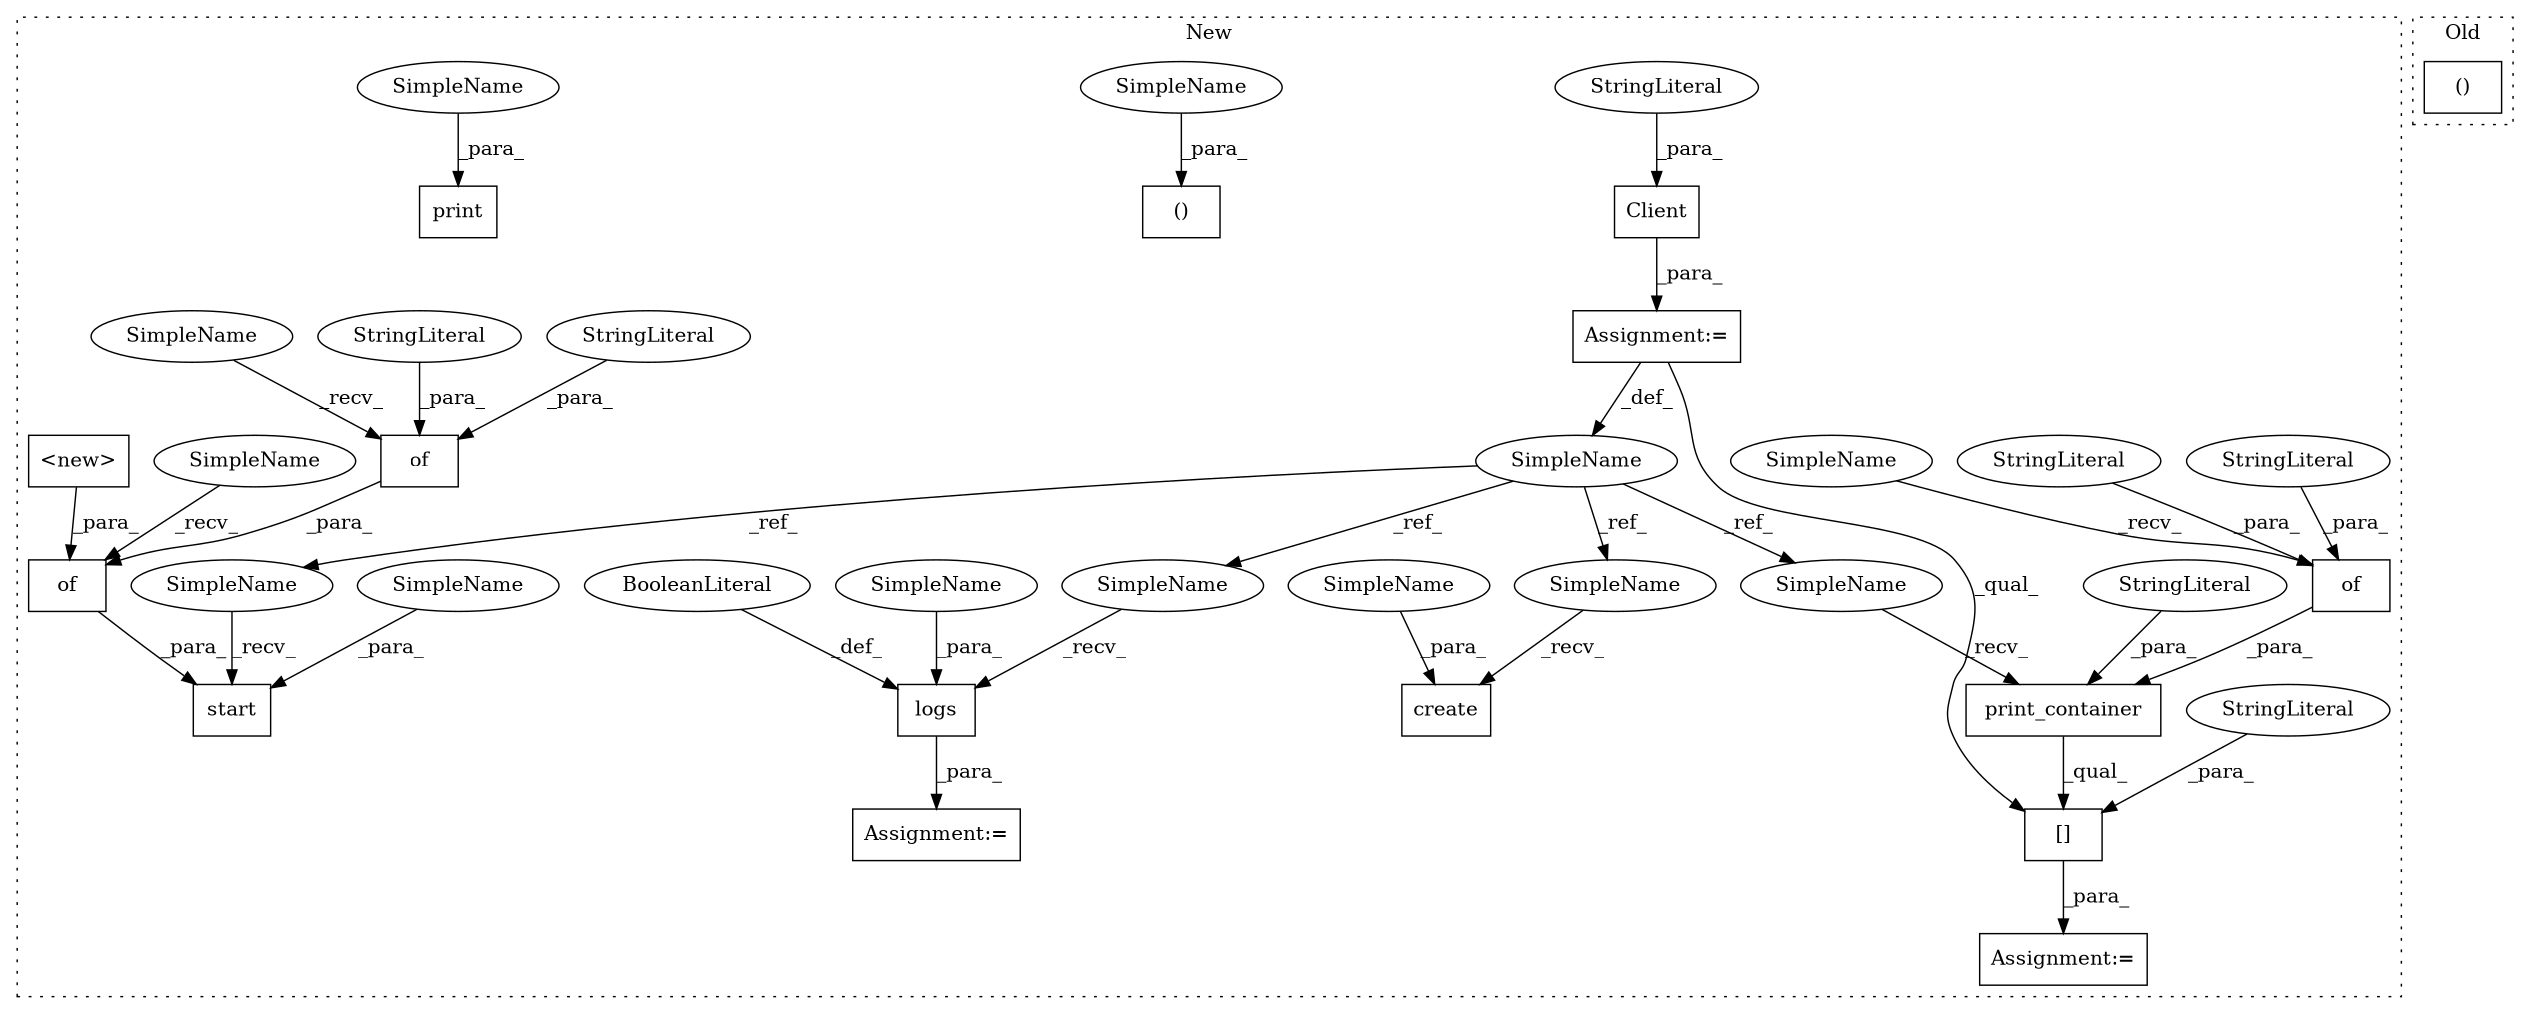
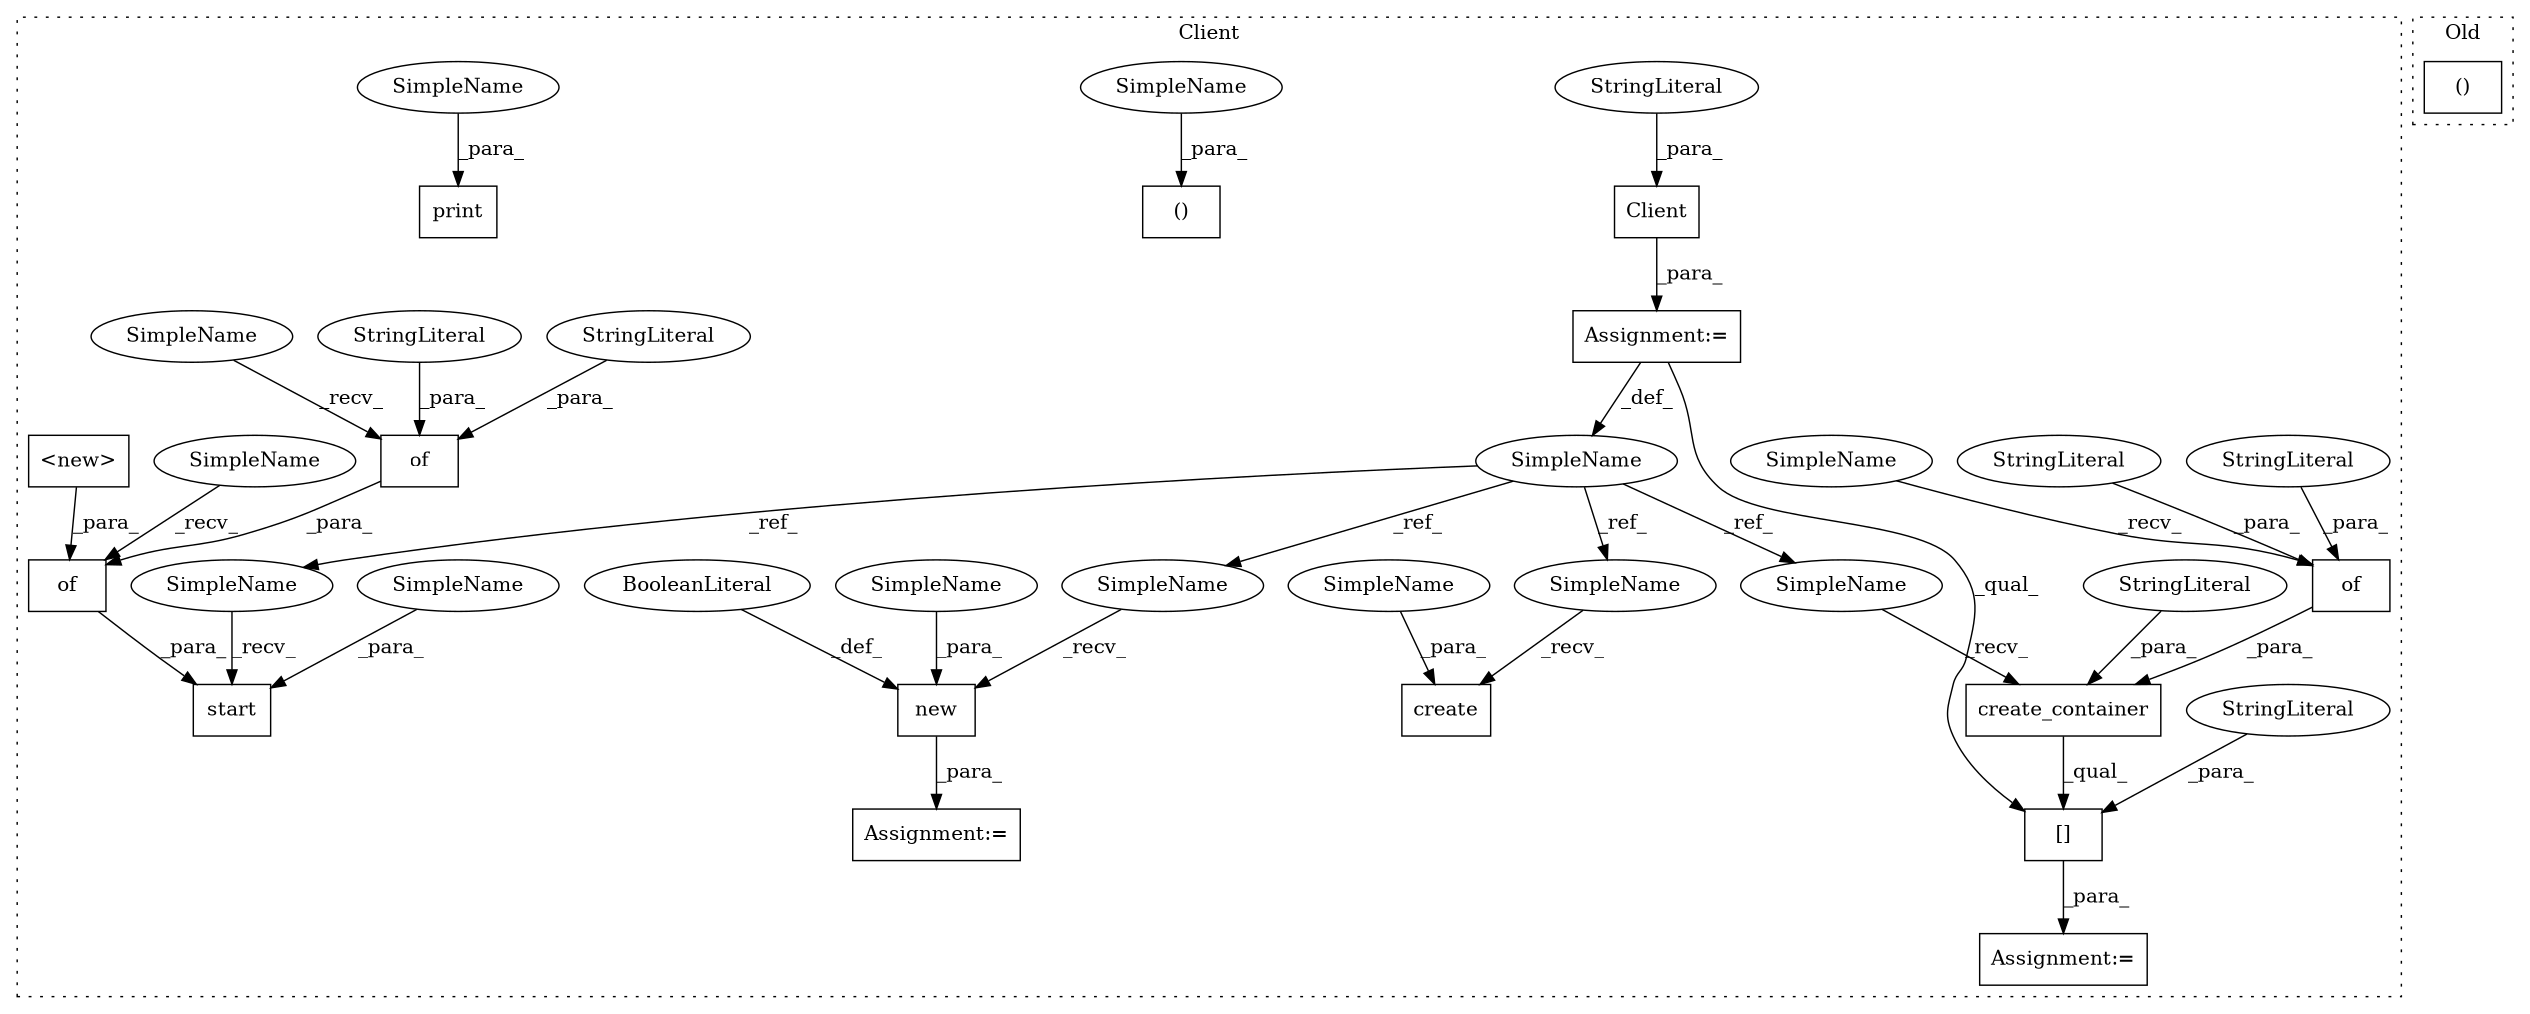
(1209, 34) -> (1209, 34)
(936, 710) -> (936, 710)
(2063, 710) -> (2063, 710)
